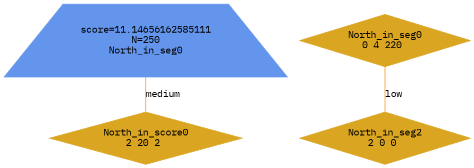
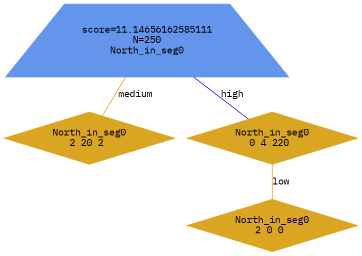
none -> (221, 98)
(146, 138) -> (89, 138)
(385, 138) -> (272, 226)
